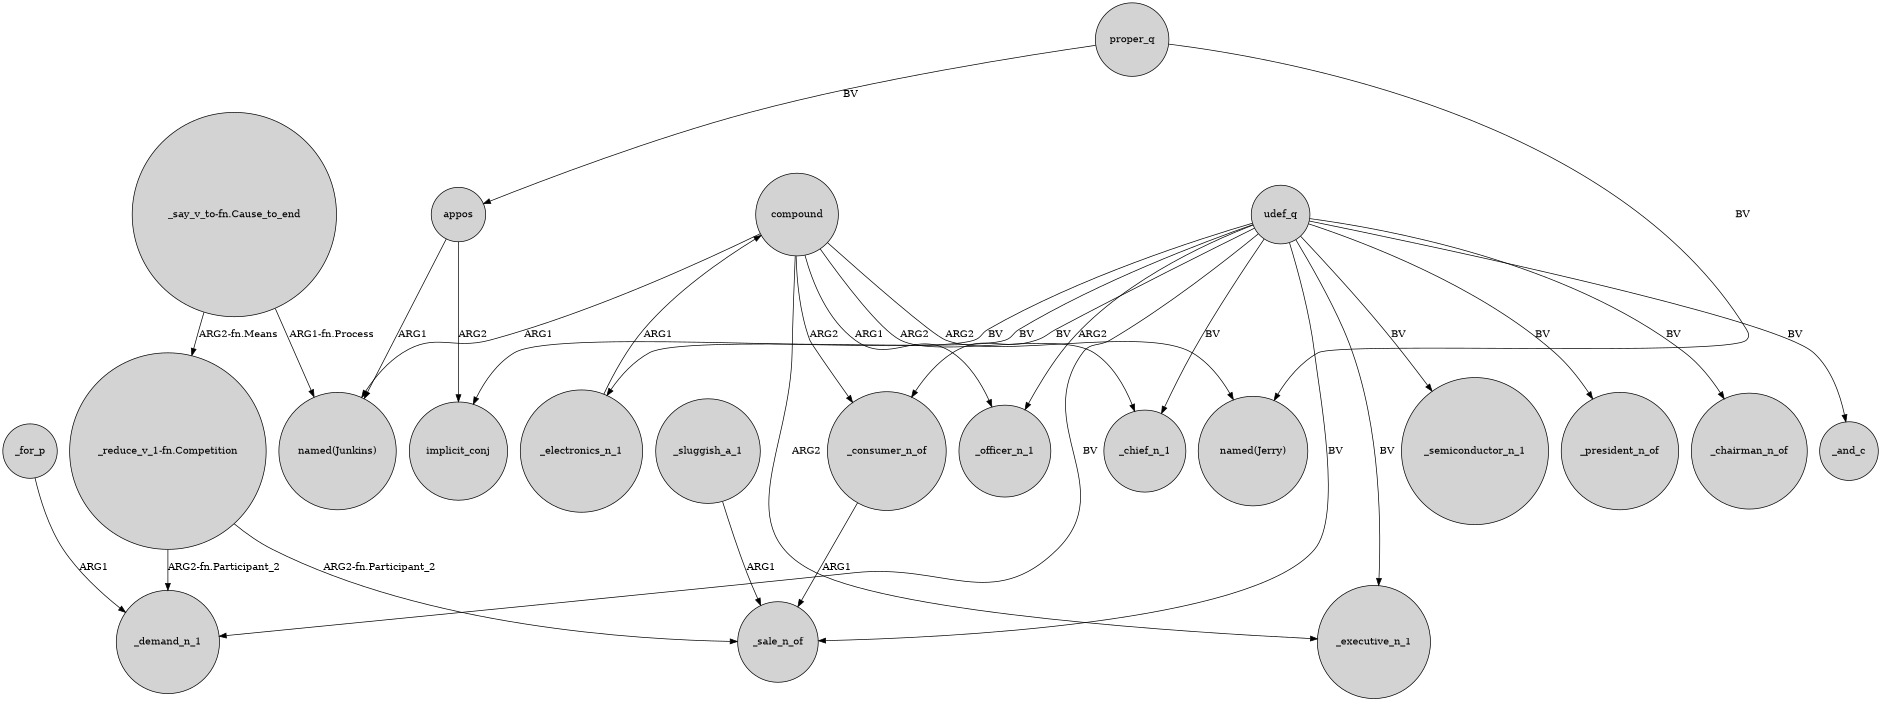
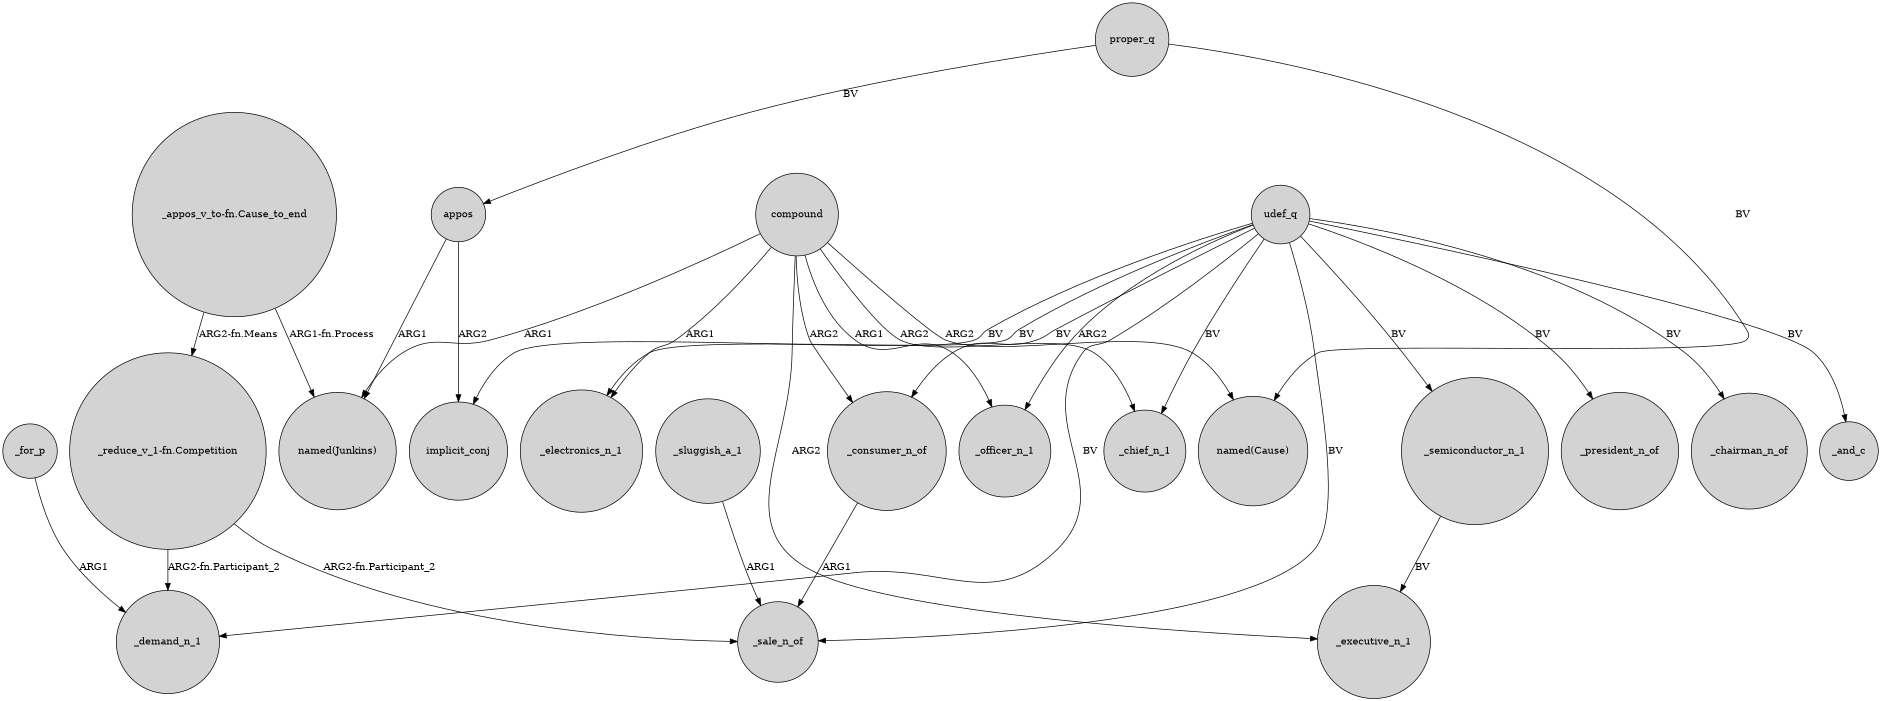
(234, 215) -> (234, 215)
(667, 305) -> (696, 324)
(1366, 402) -> (1422, 551)
(1253, 451) -> (1253, 451)
